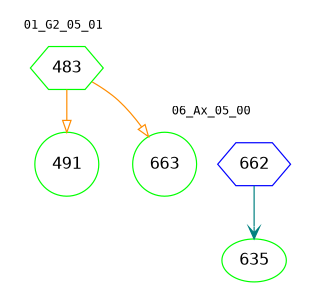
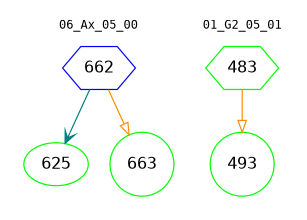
(131, 114) -> (116, 107)
(67, 164) -> (242, 164)
(254, 260) -> (56, 164)
